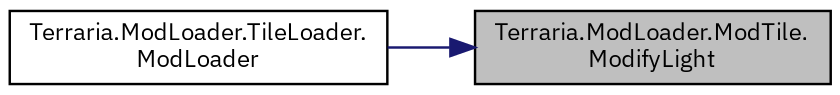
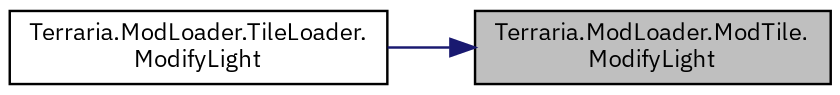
(199, 48) -> (199, 48)
